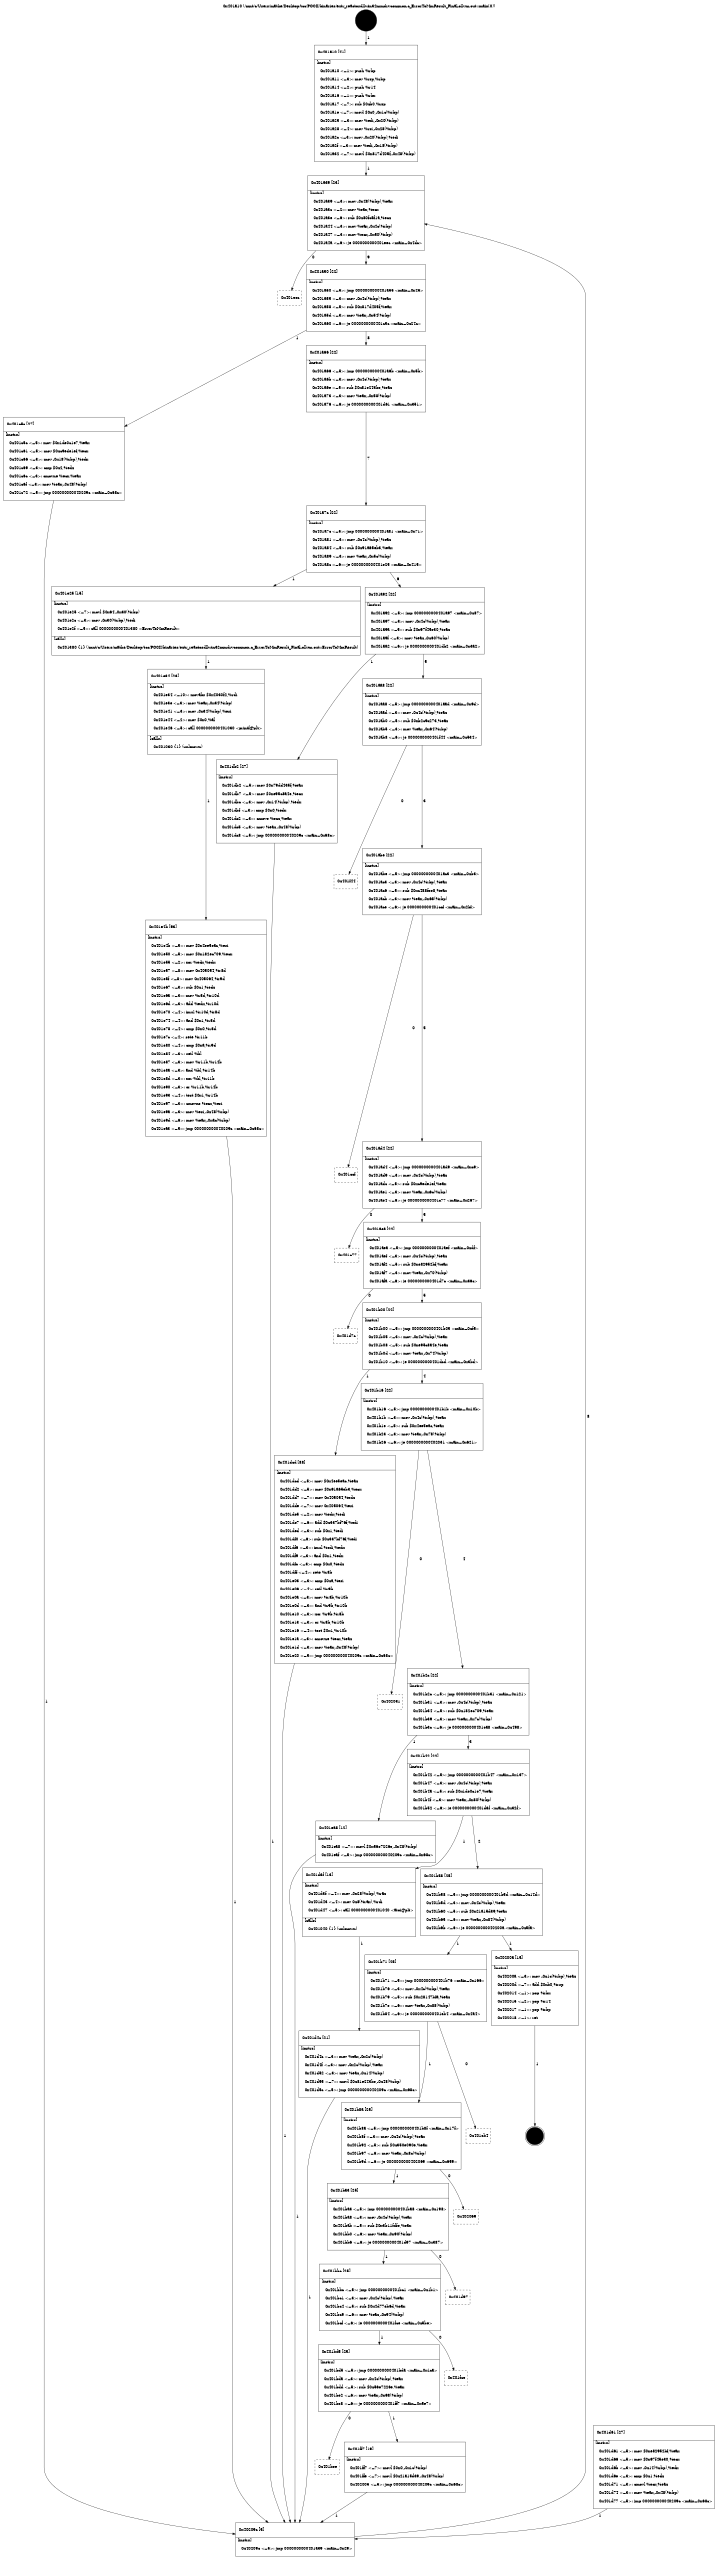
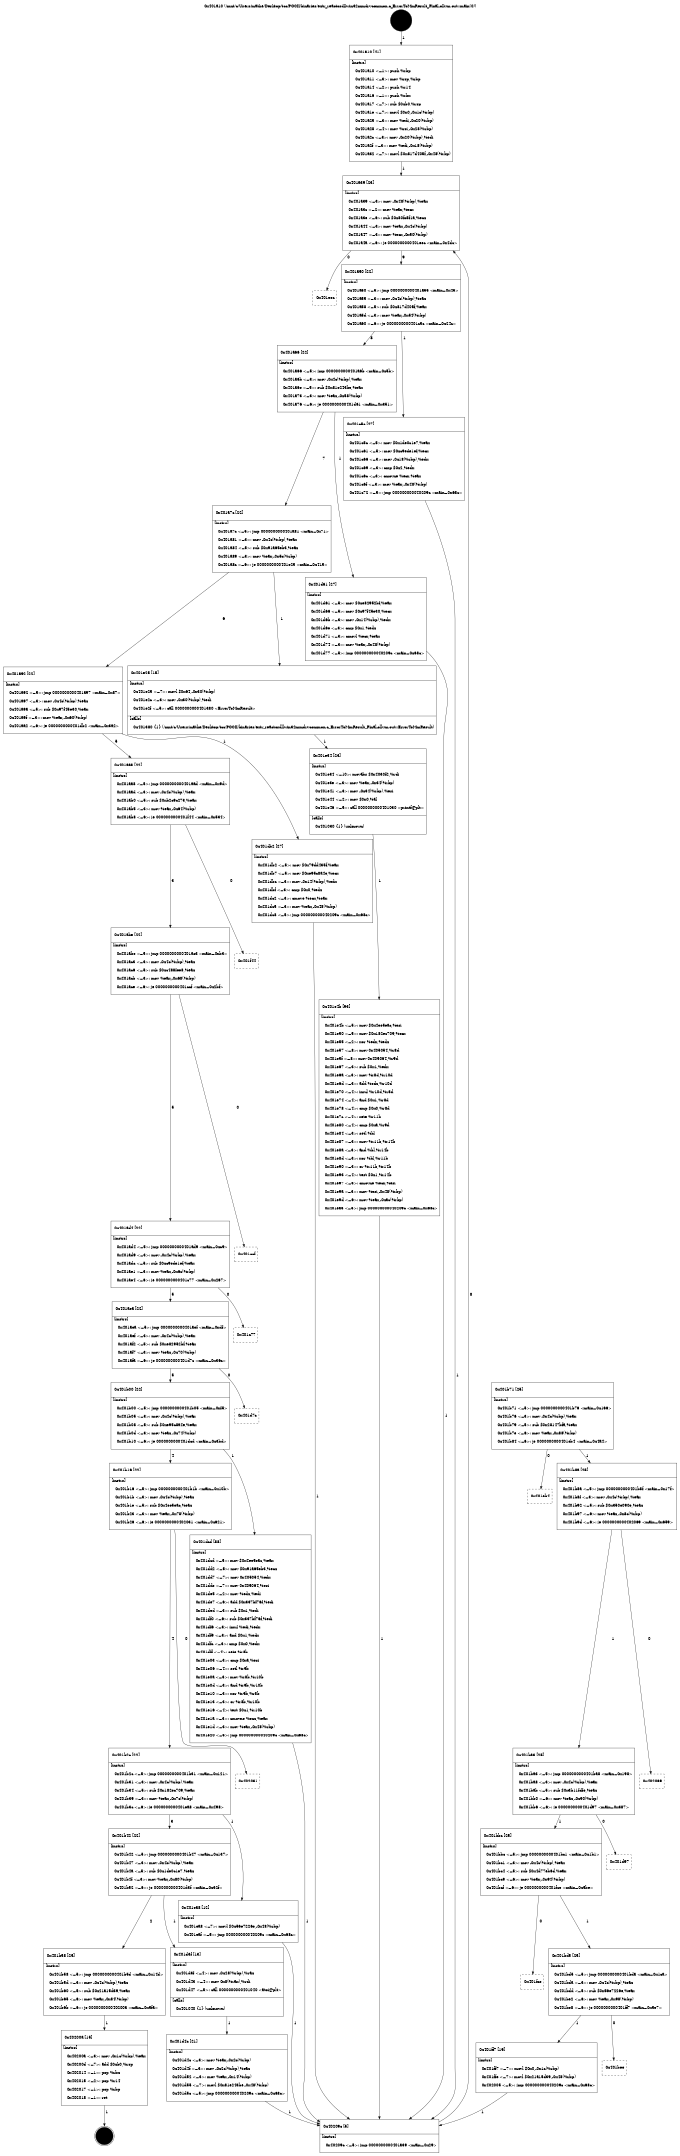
none -> (337, 494)
(454, 1944) -> none
